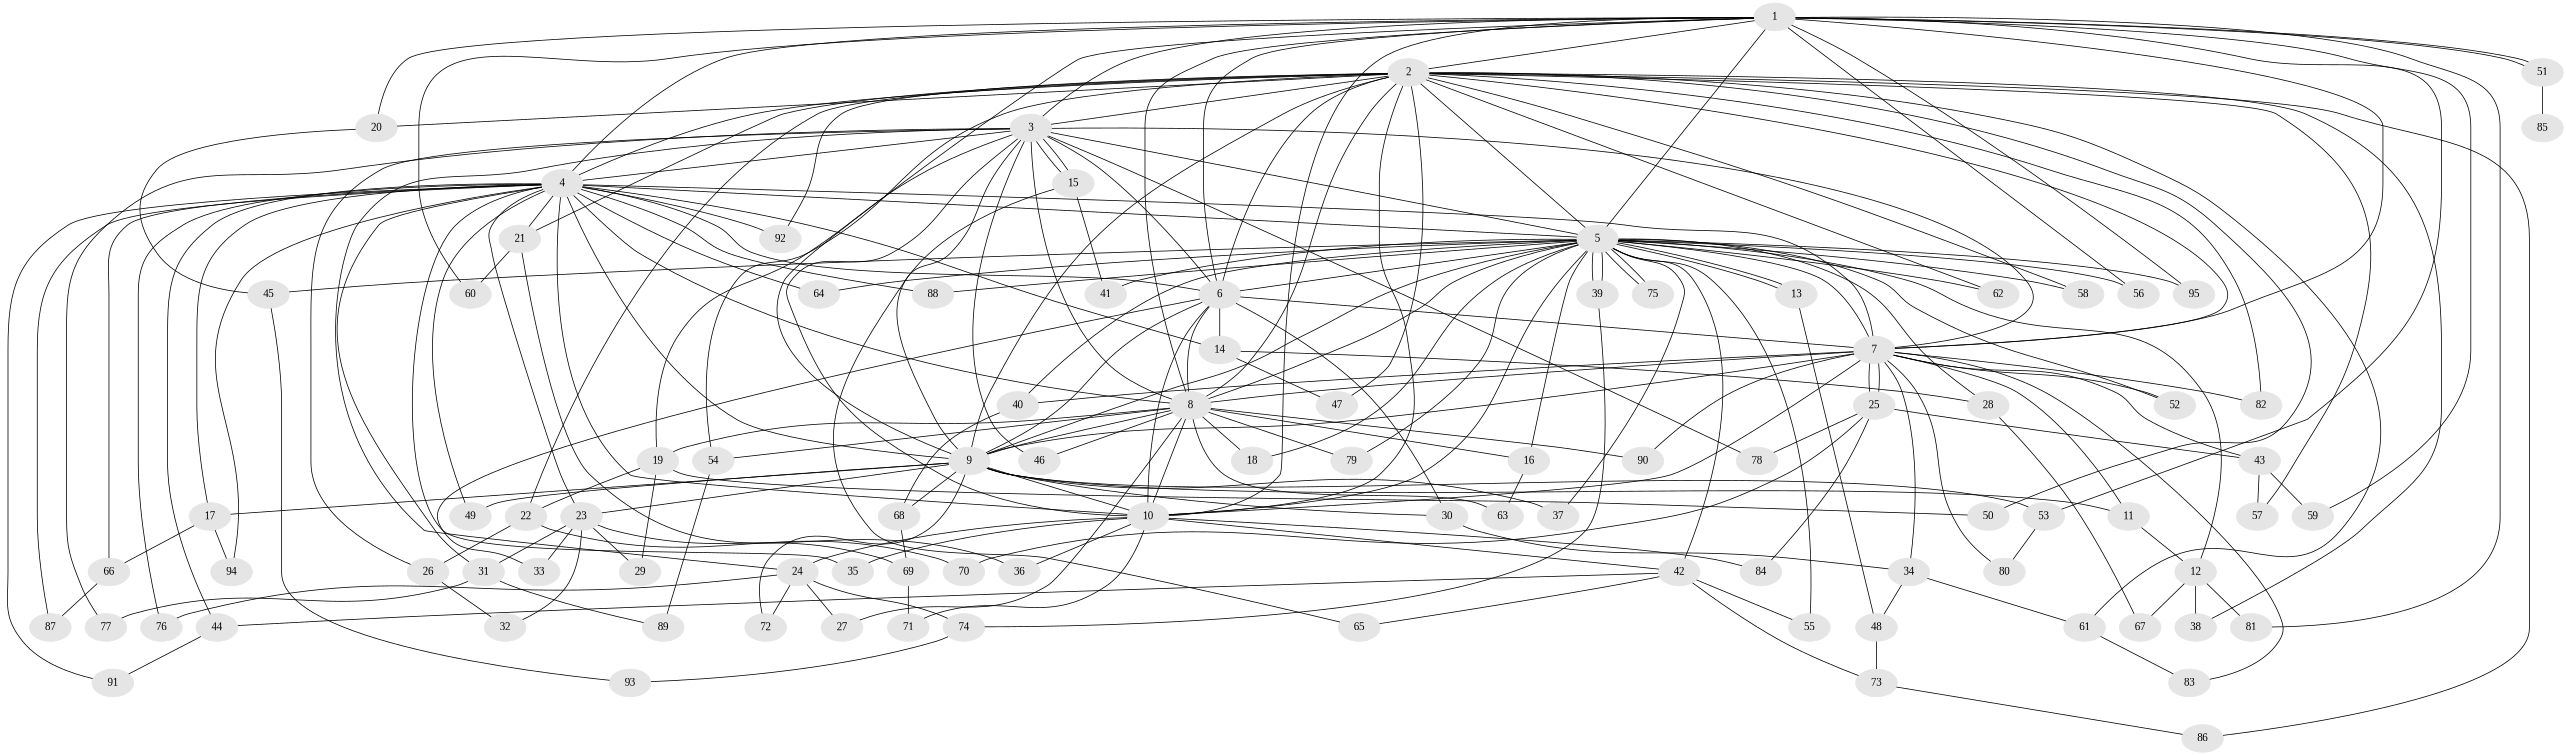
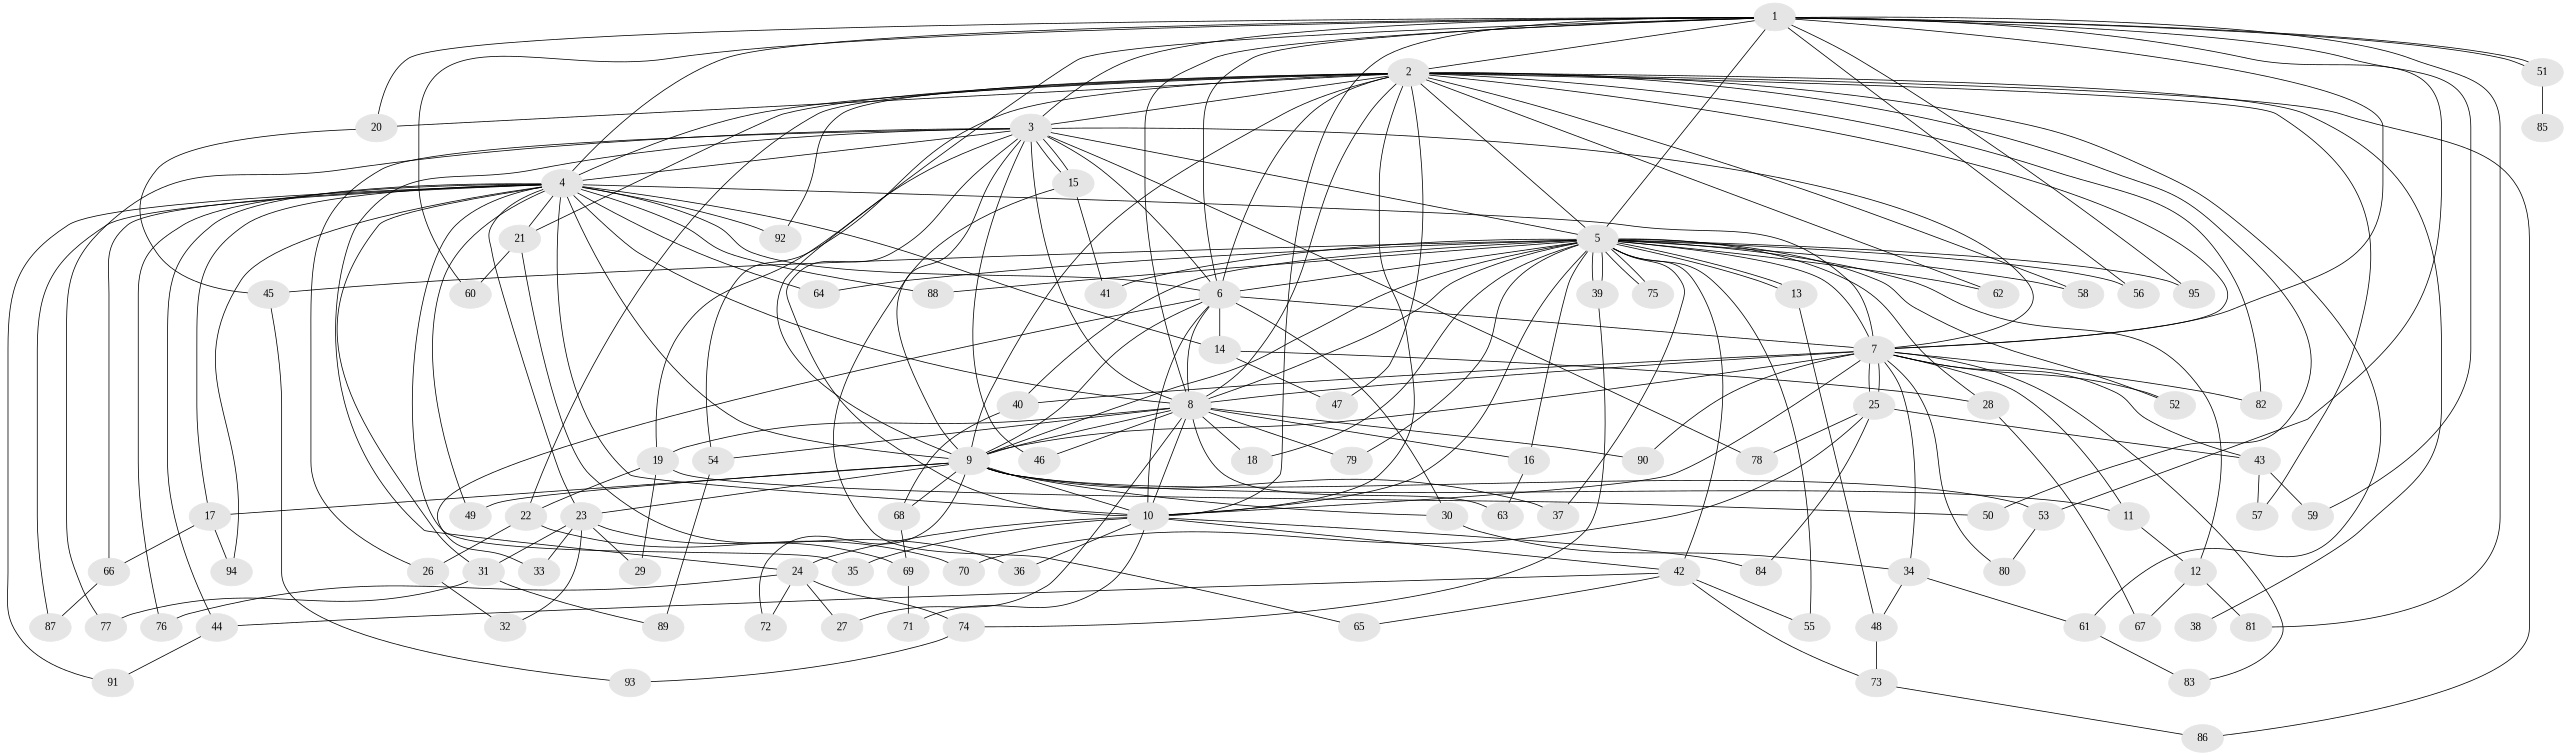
(1055, 210) -> none
(2196, 600) -> none
